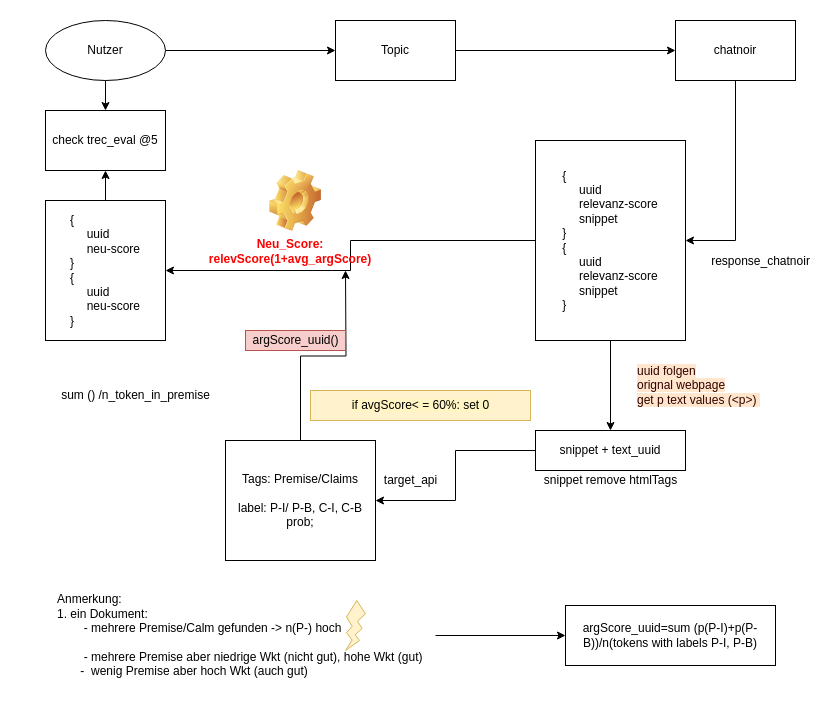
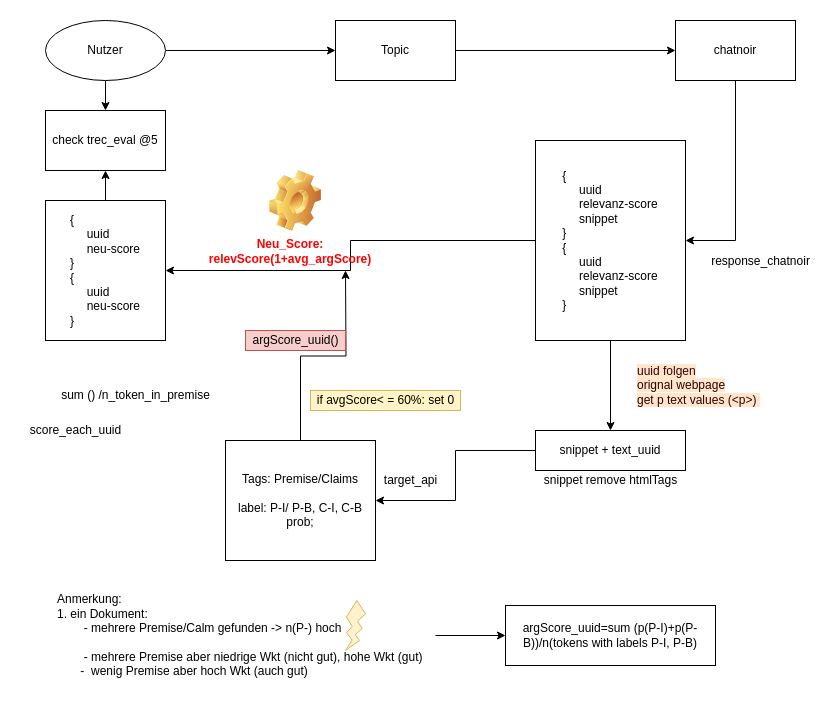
(421, 406) -> (386, 401)
none -> (76, 431)
(671, 636) -> (611, 636)
